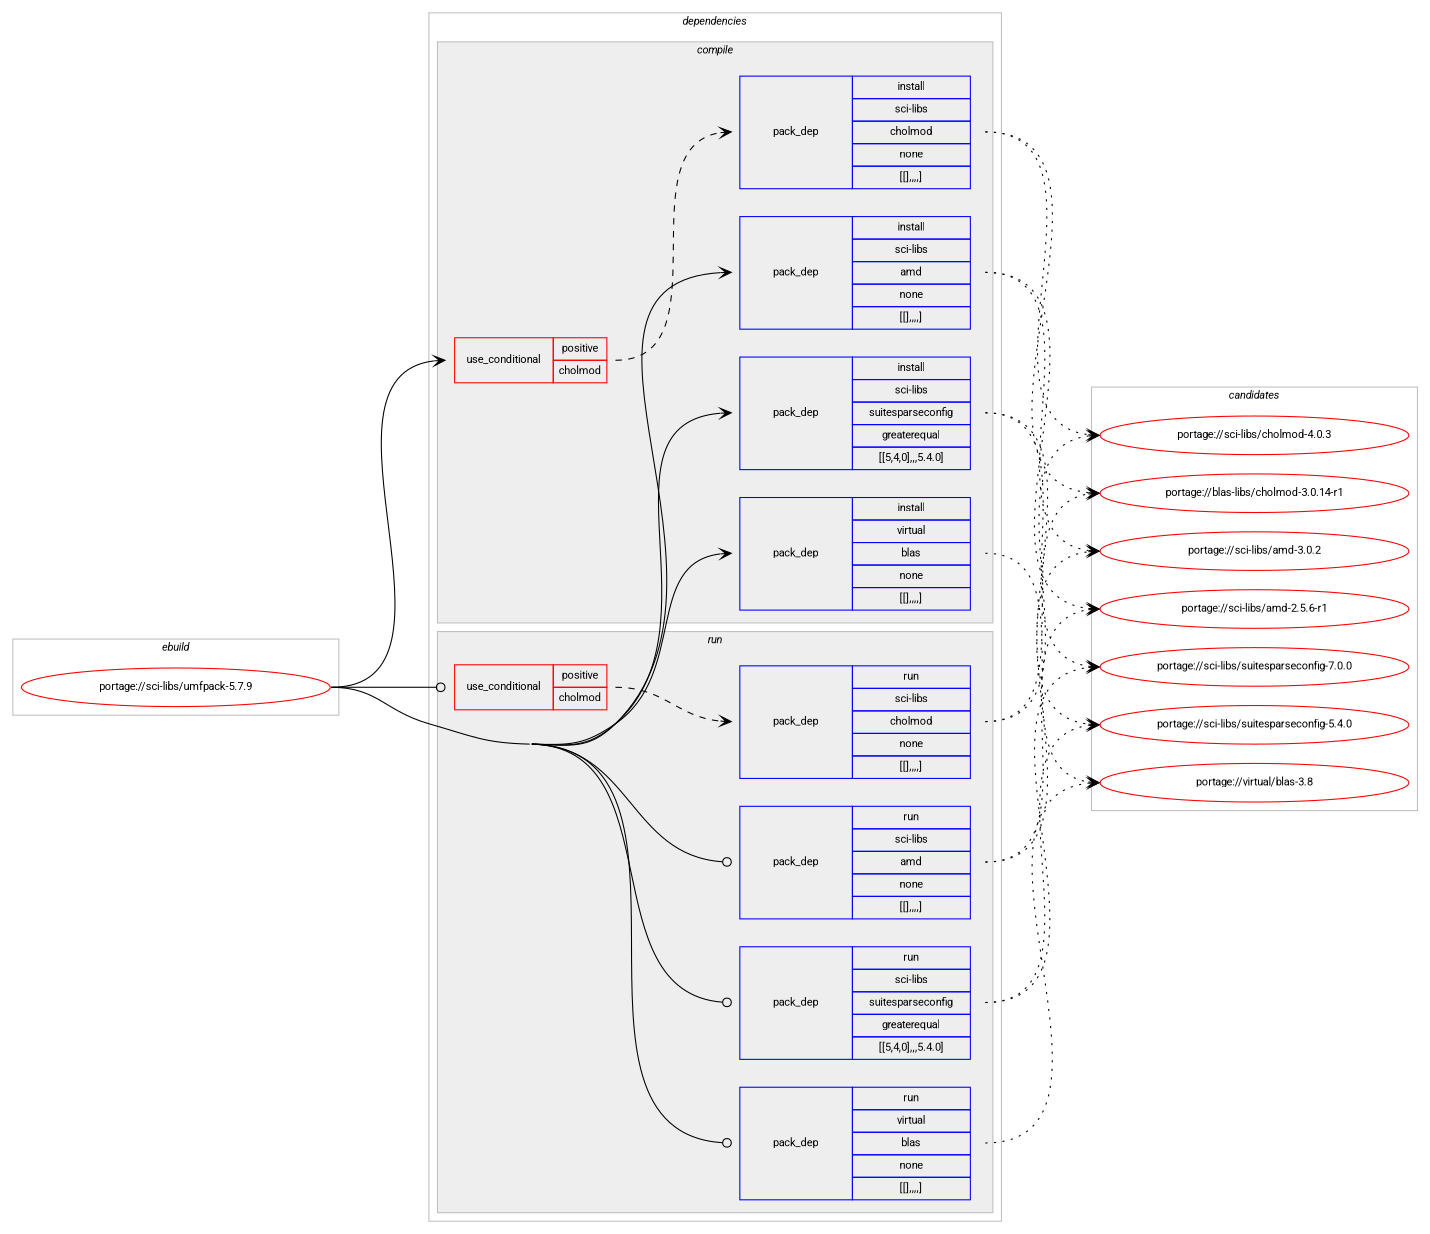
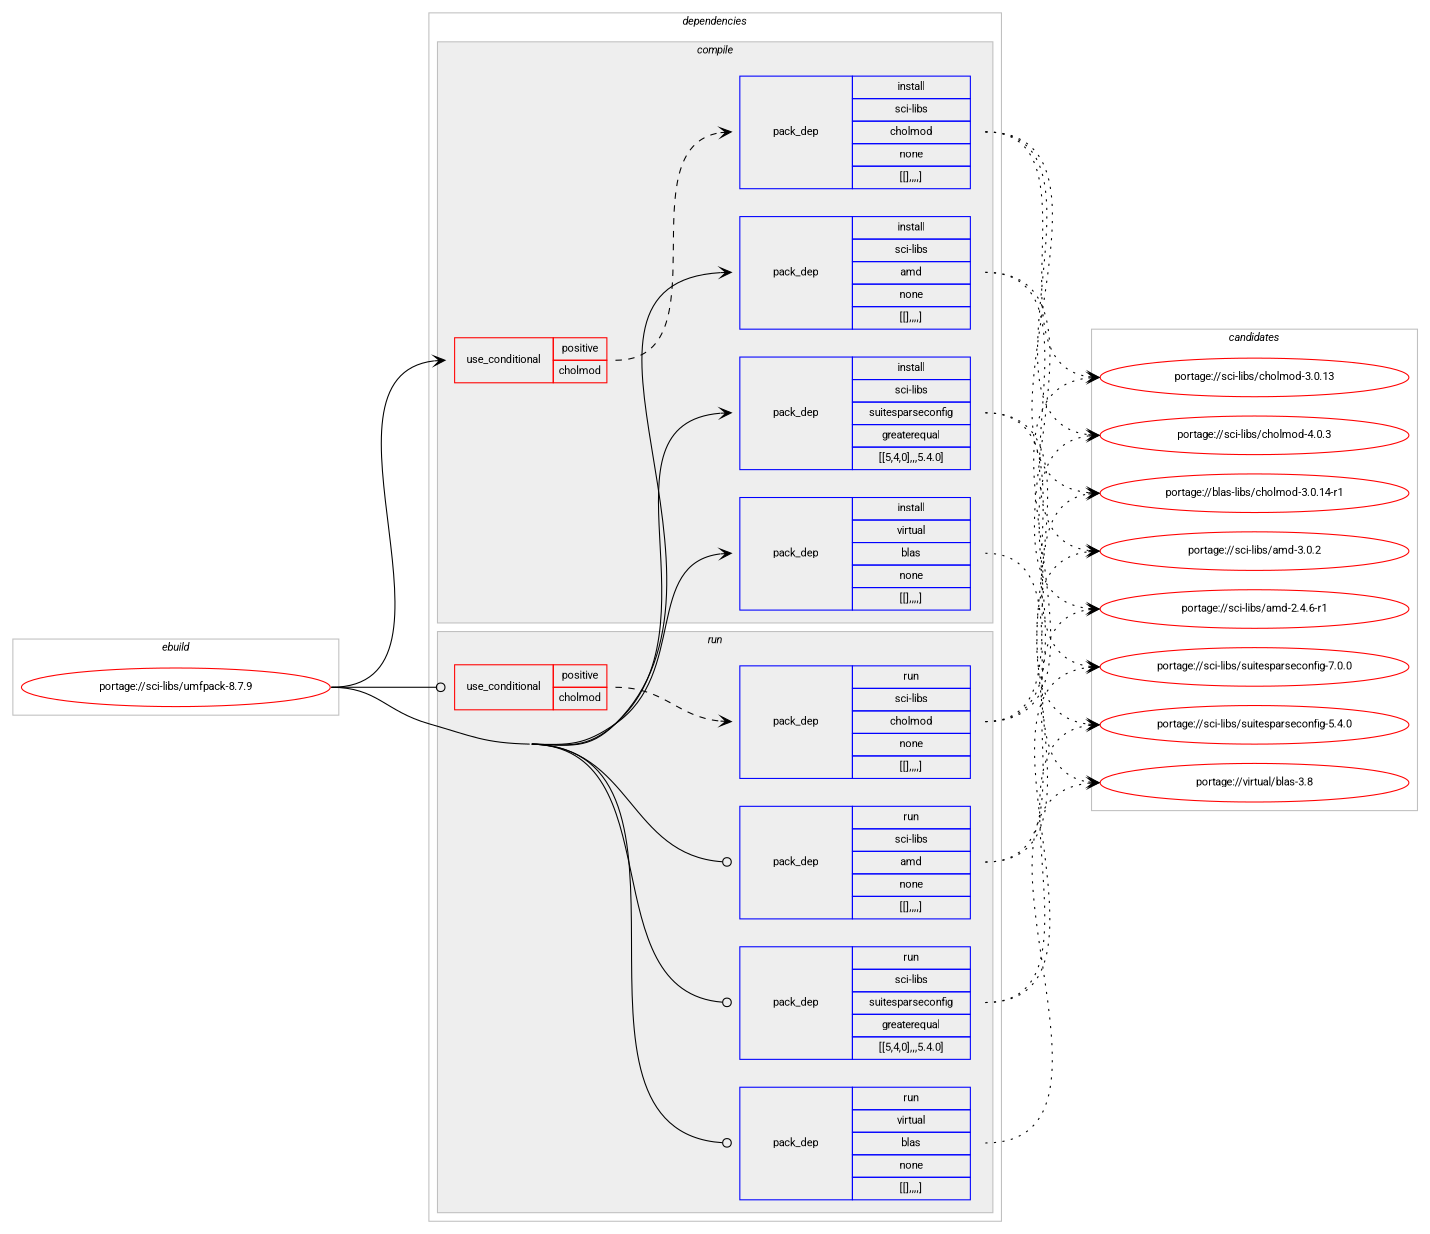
none -> (1254, 377)
(1254, 609) -> (1254, 609)
(176, 687) -> (176, 687)
